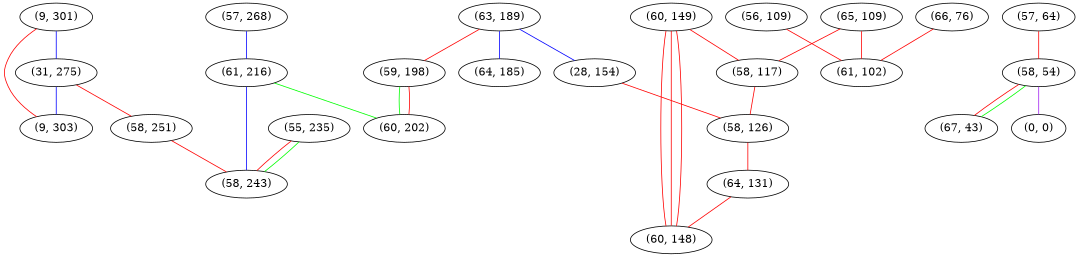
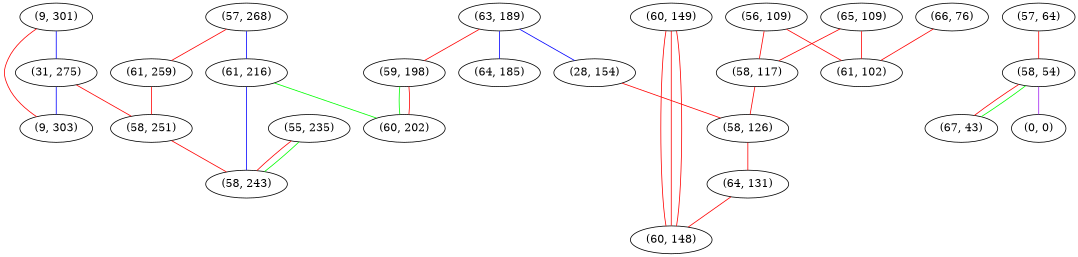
(714, 45) -> (762, 45)
none -> (151, 73)
